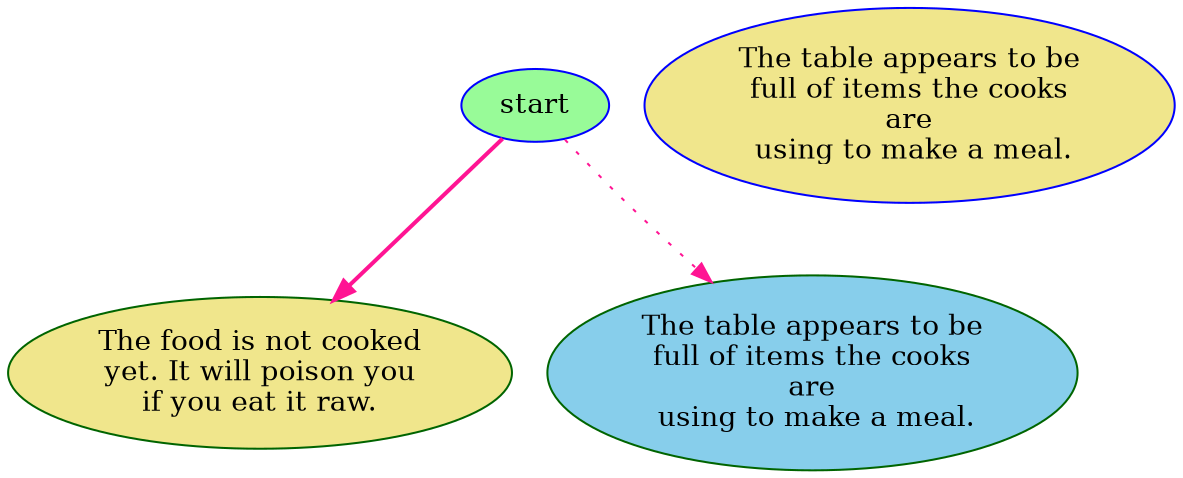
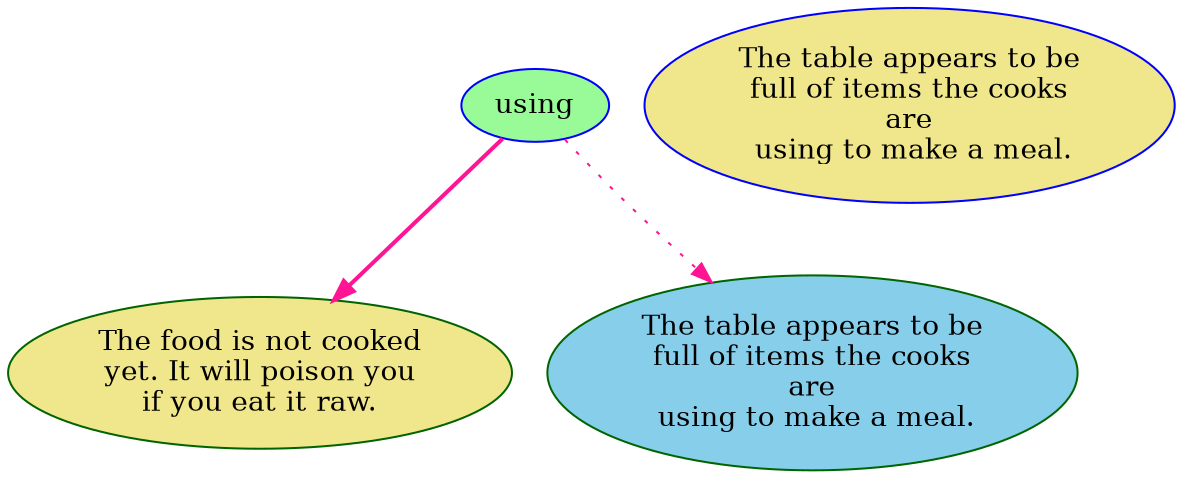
(535, 105) -> (535, 105)
